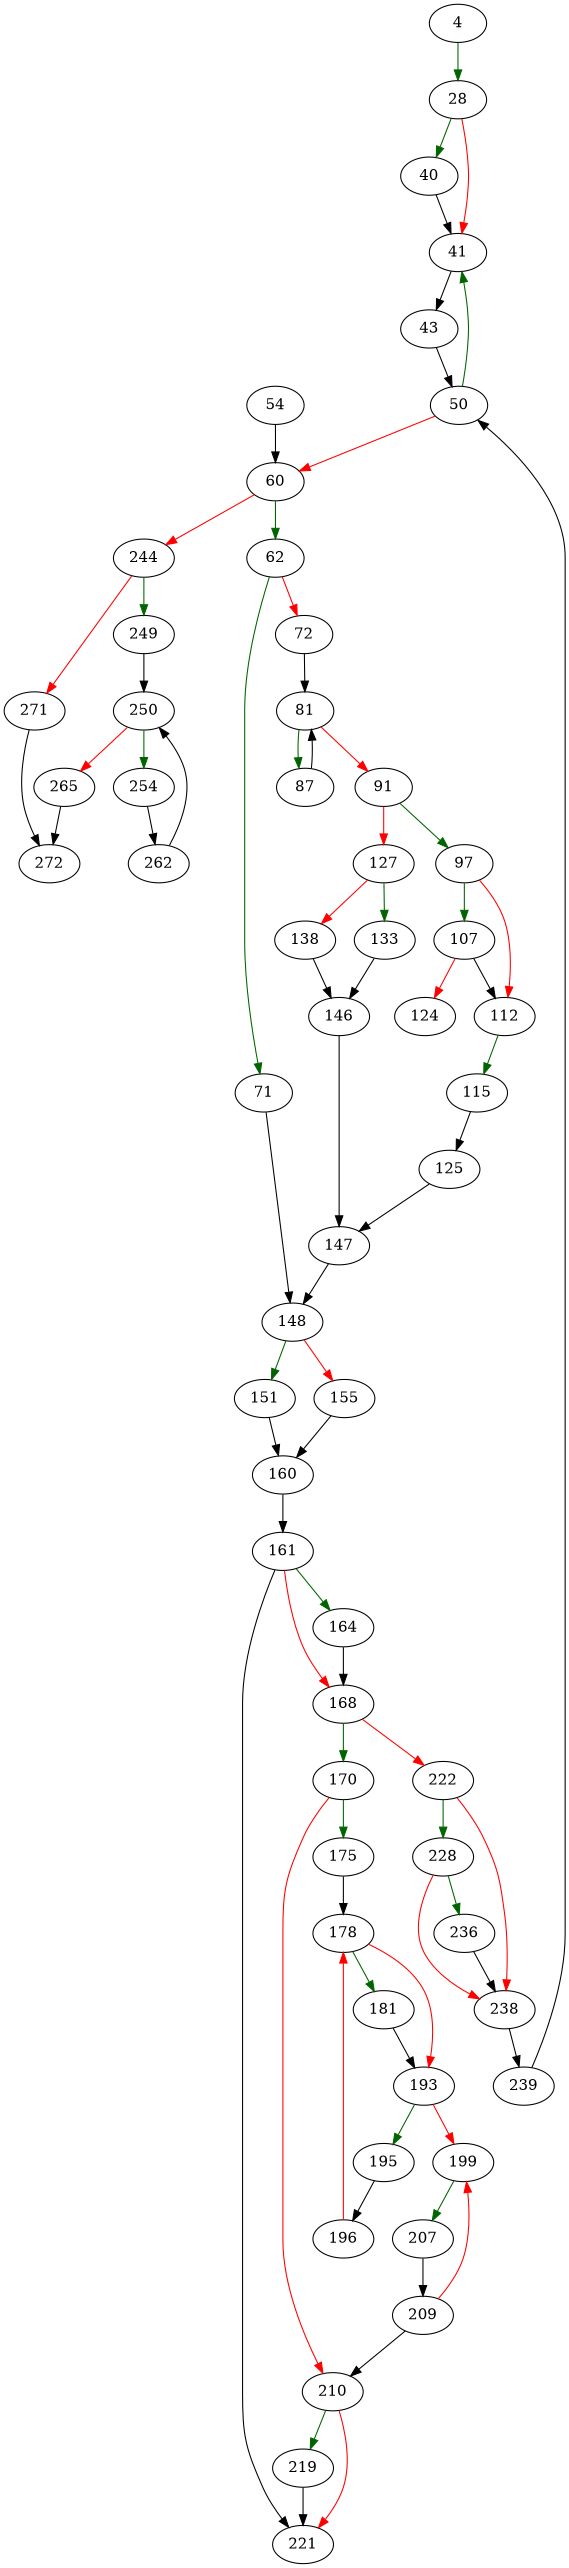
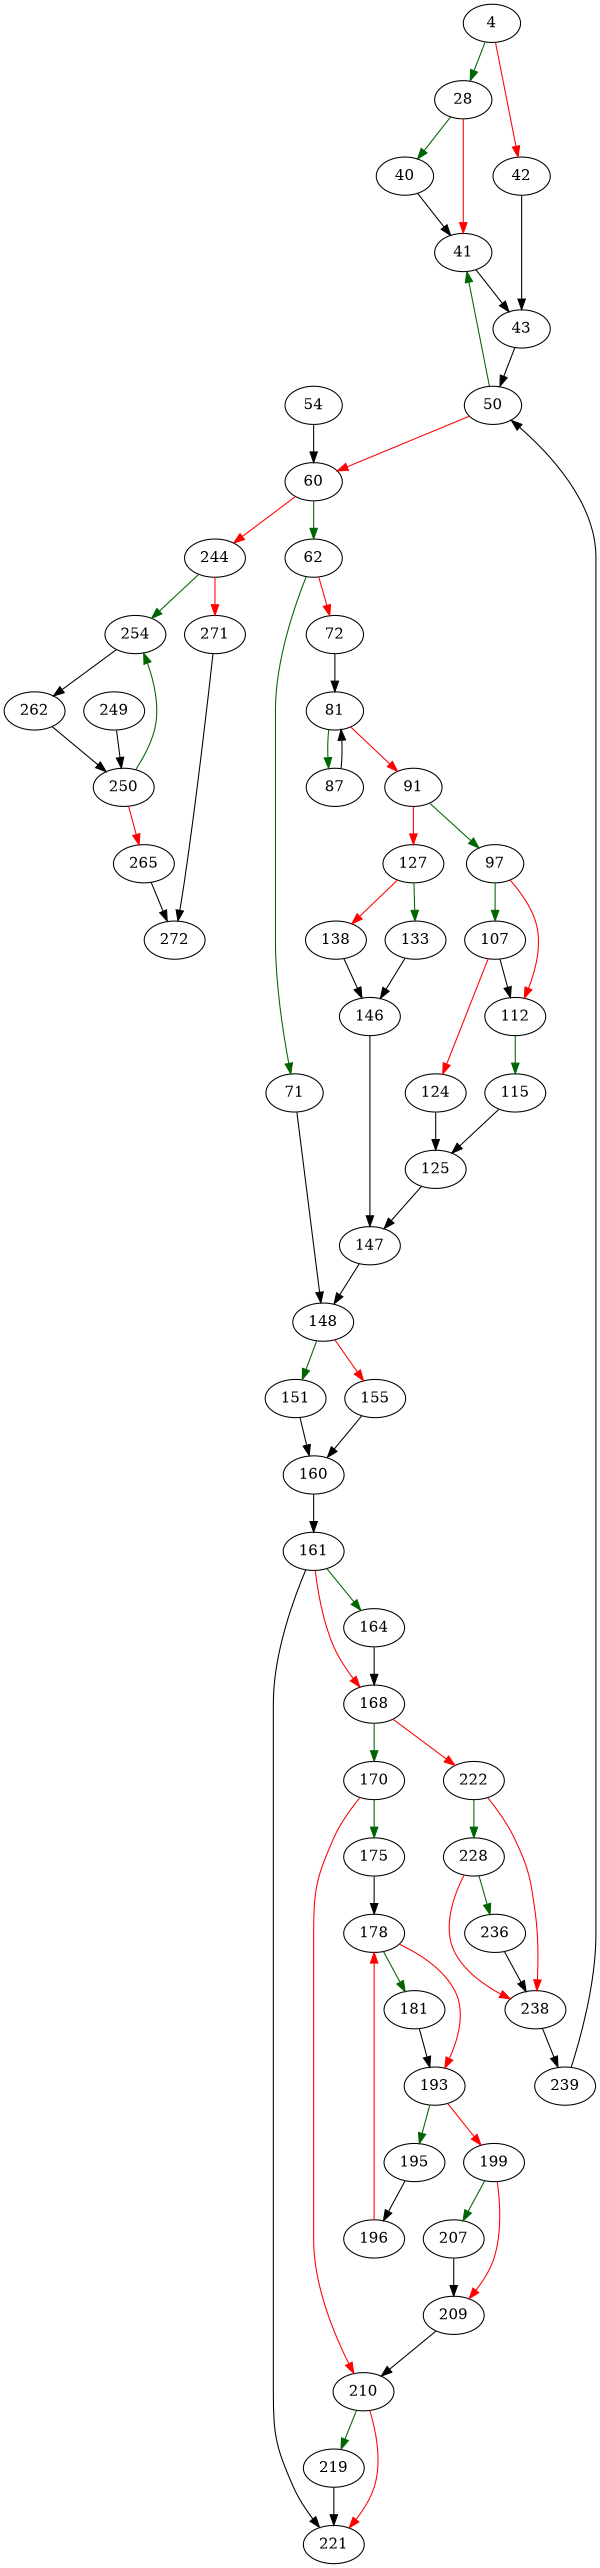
none -> (522, 176)
(144, 591) -> (179, 593)
none -> (436, 1126)
(466, 2249) -> (498, 2239)
